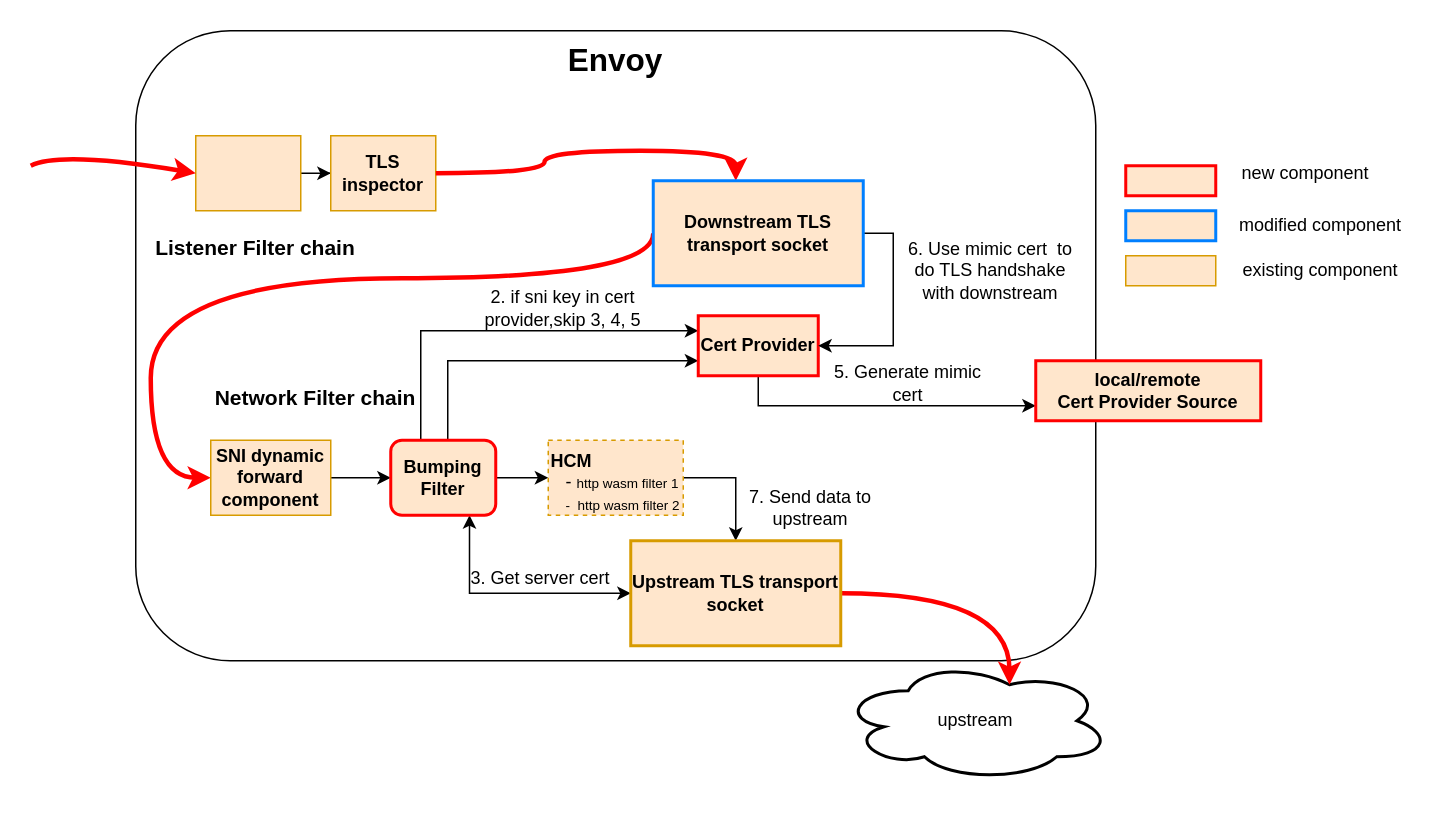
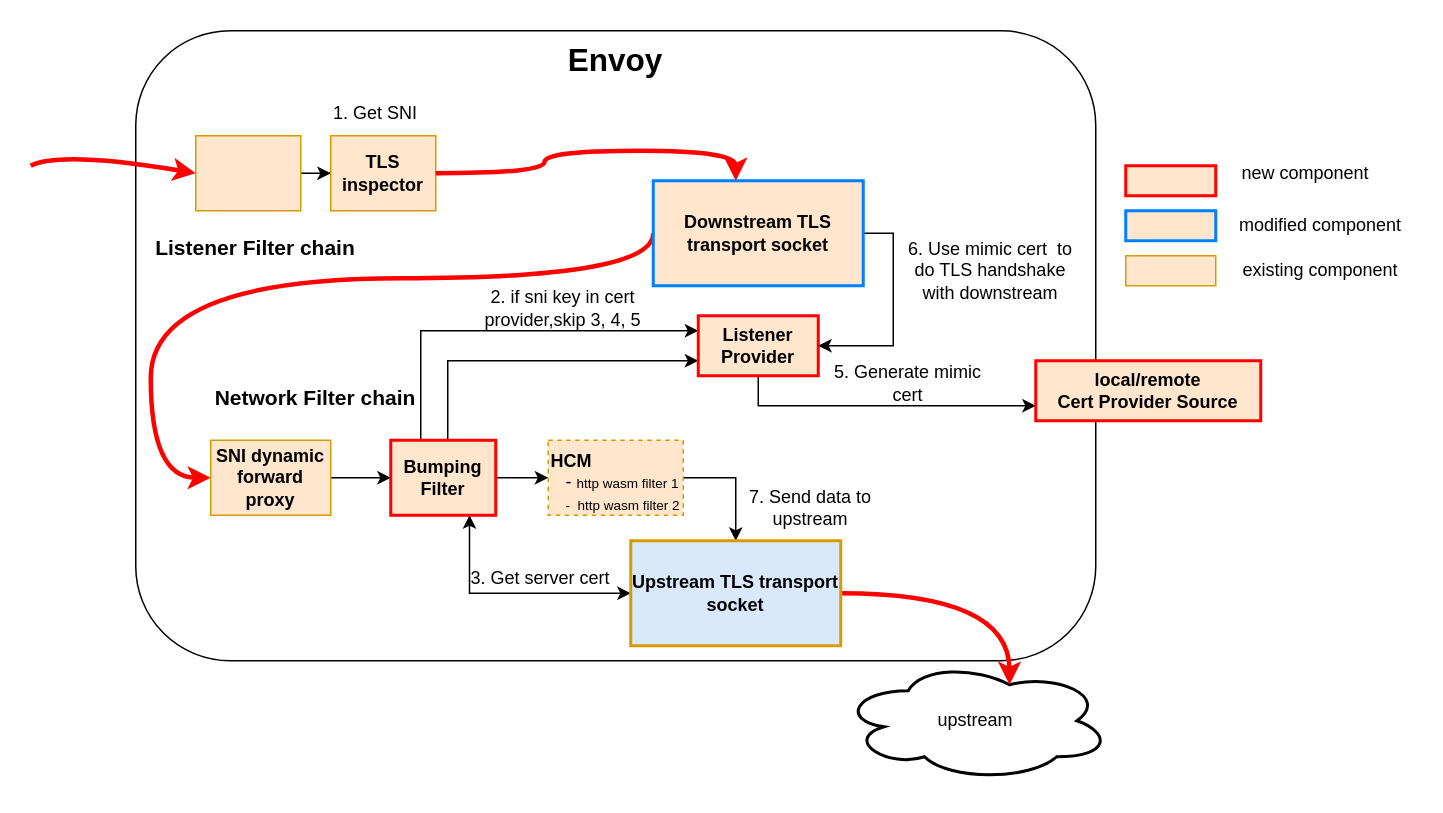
none -> (376, 113)
(758, 346) -> (758, 346)
(271, 478) -> (271, 478)
(443, 478) -> (443, 478)
(736, 593) -> (736, 593)
